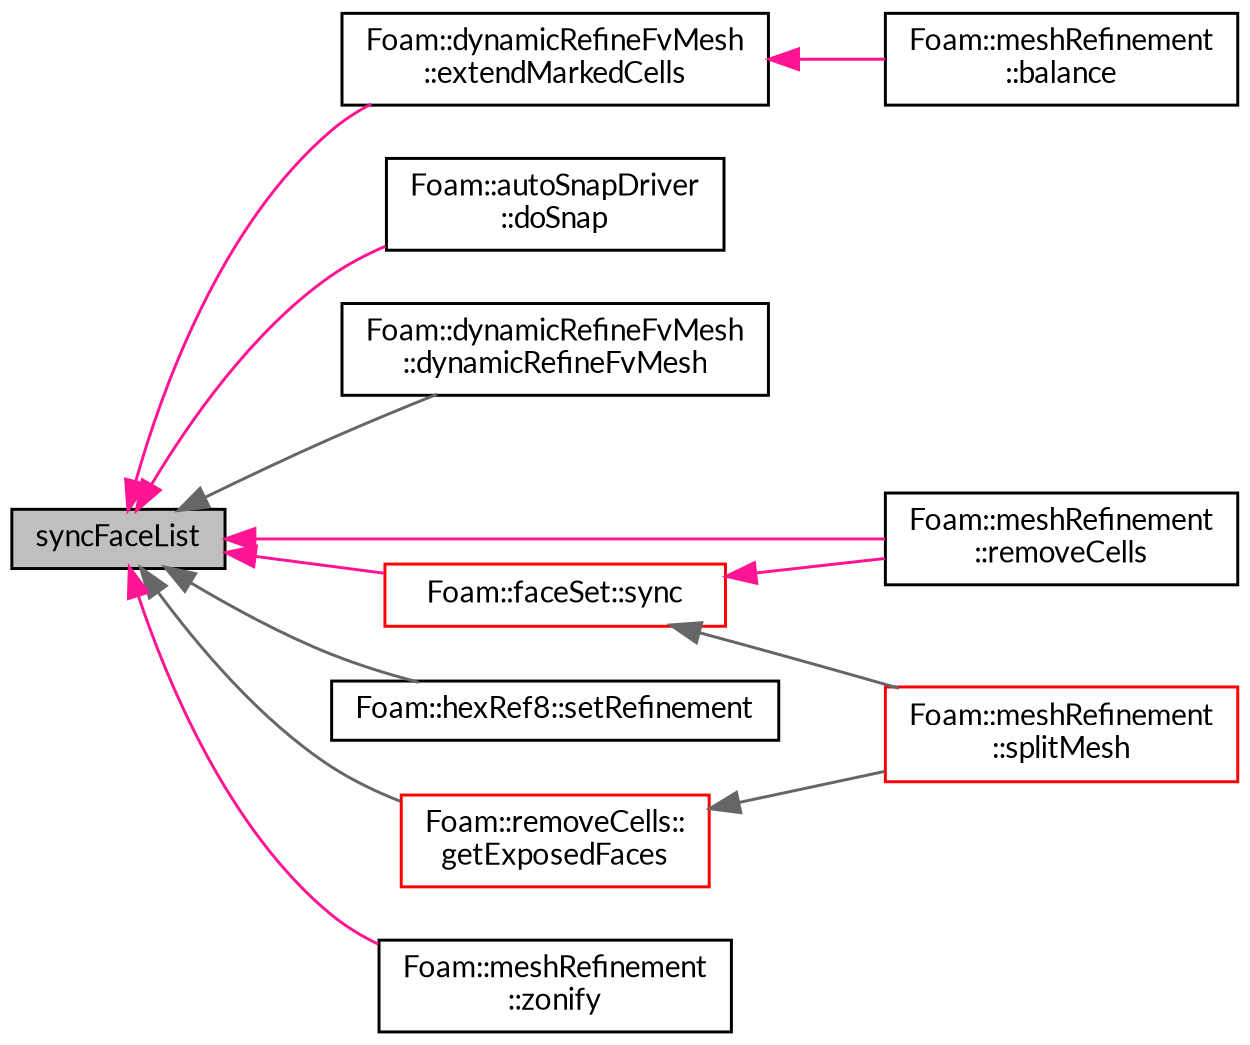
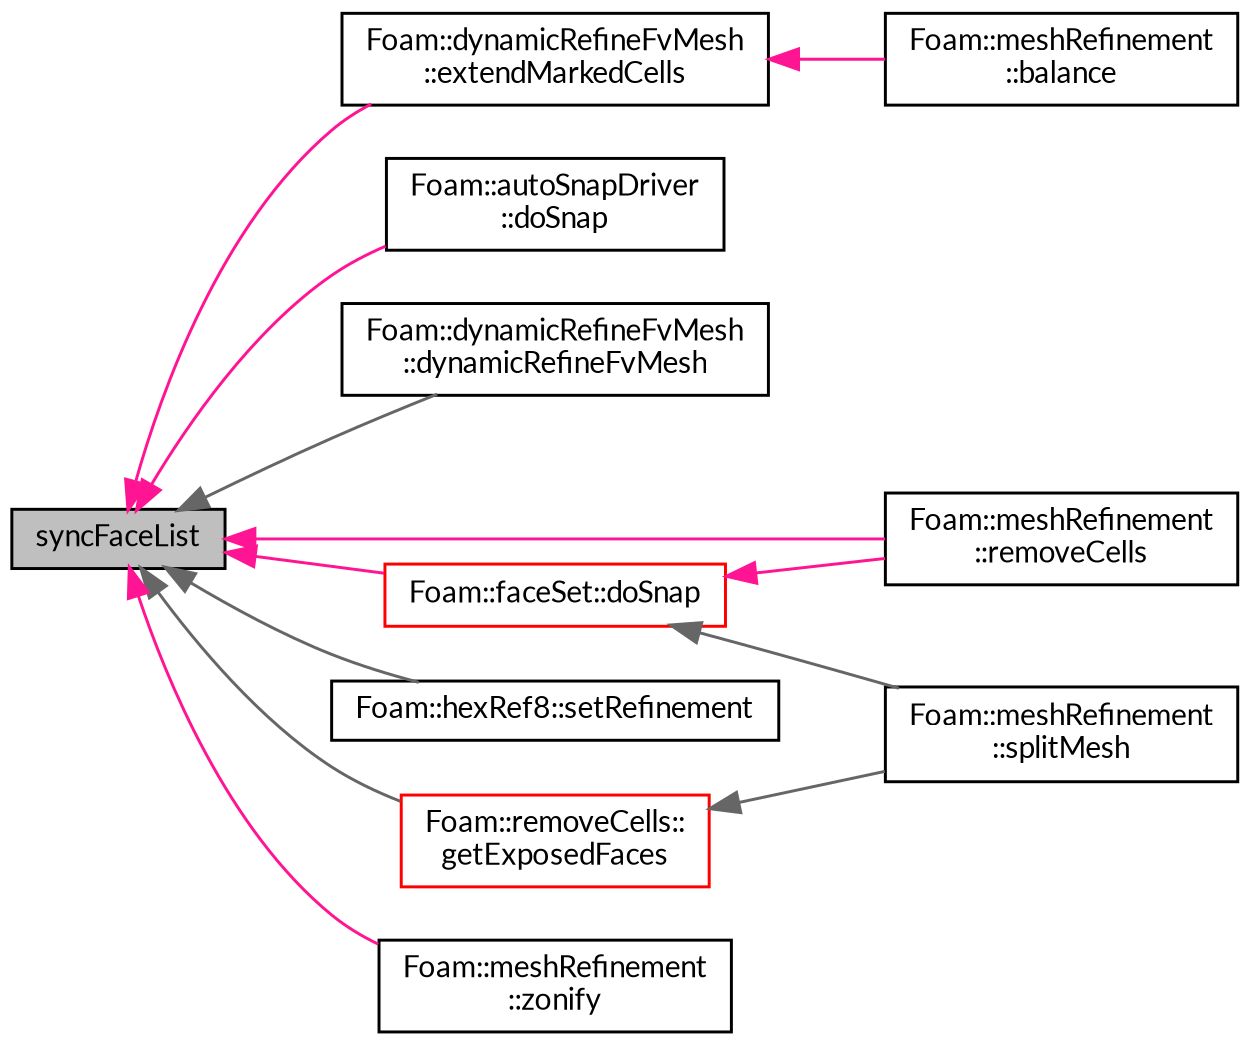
(555, 595) -> (555, 595)
(1062, 734) -> (1062, 734)
